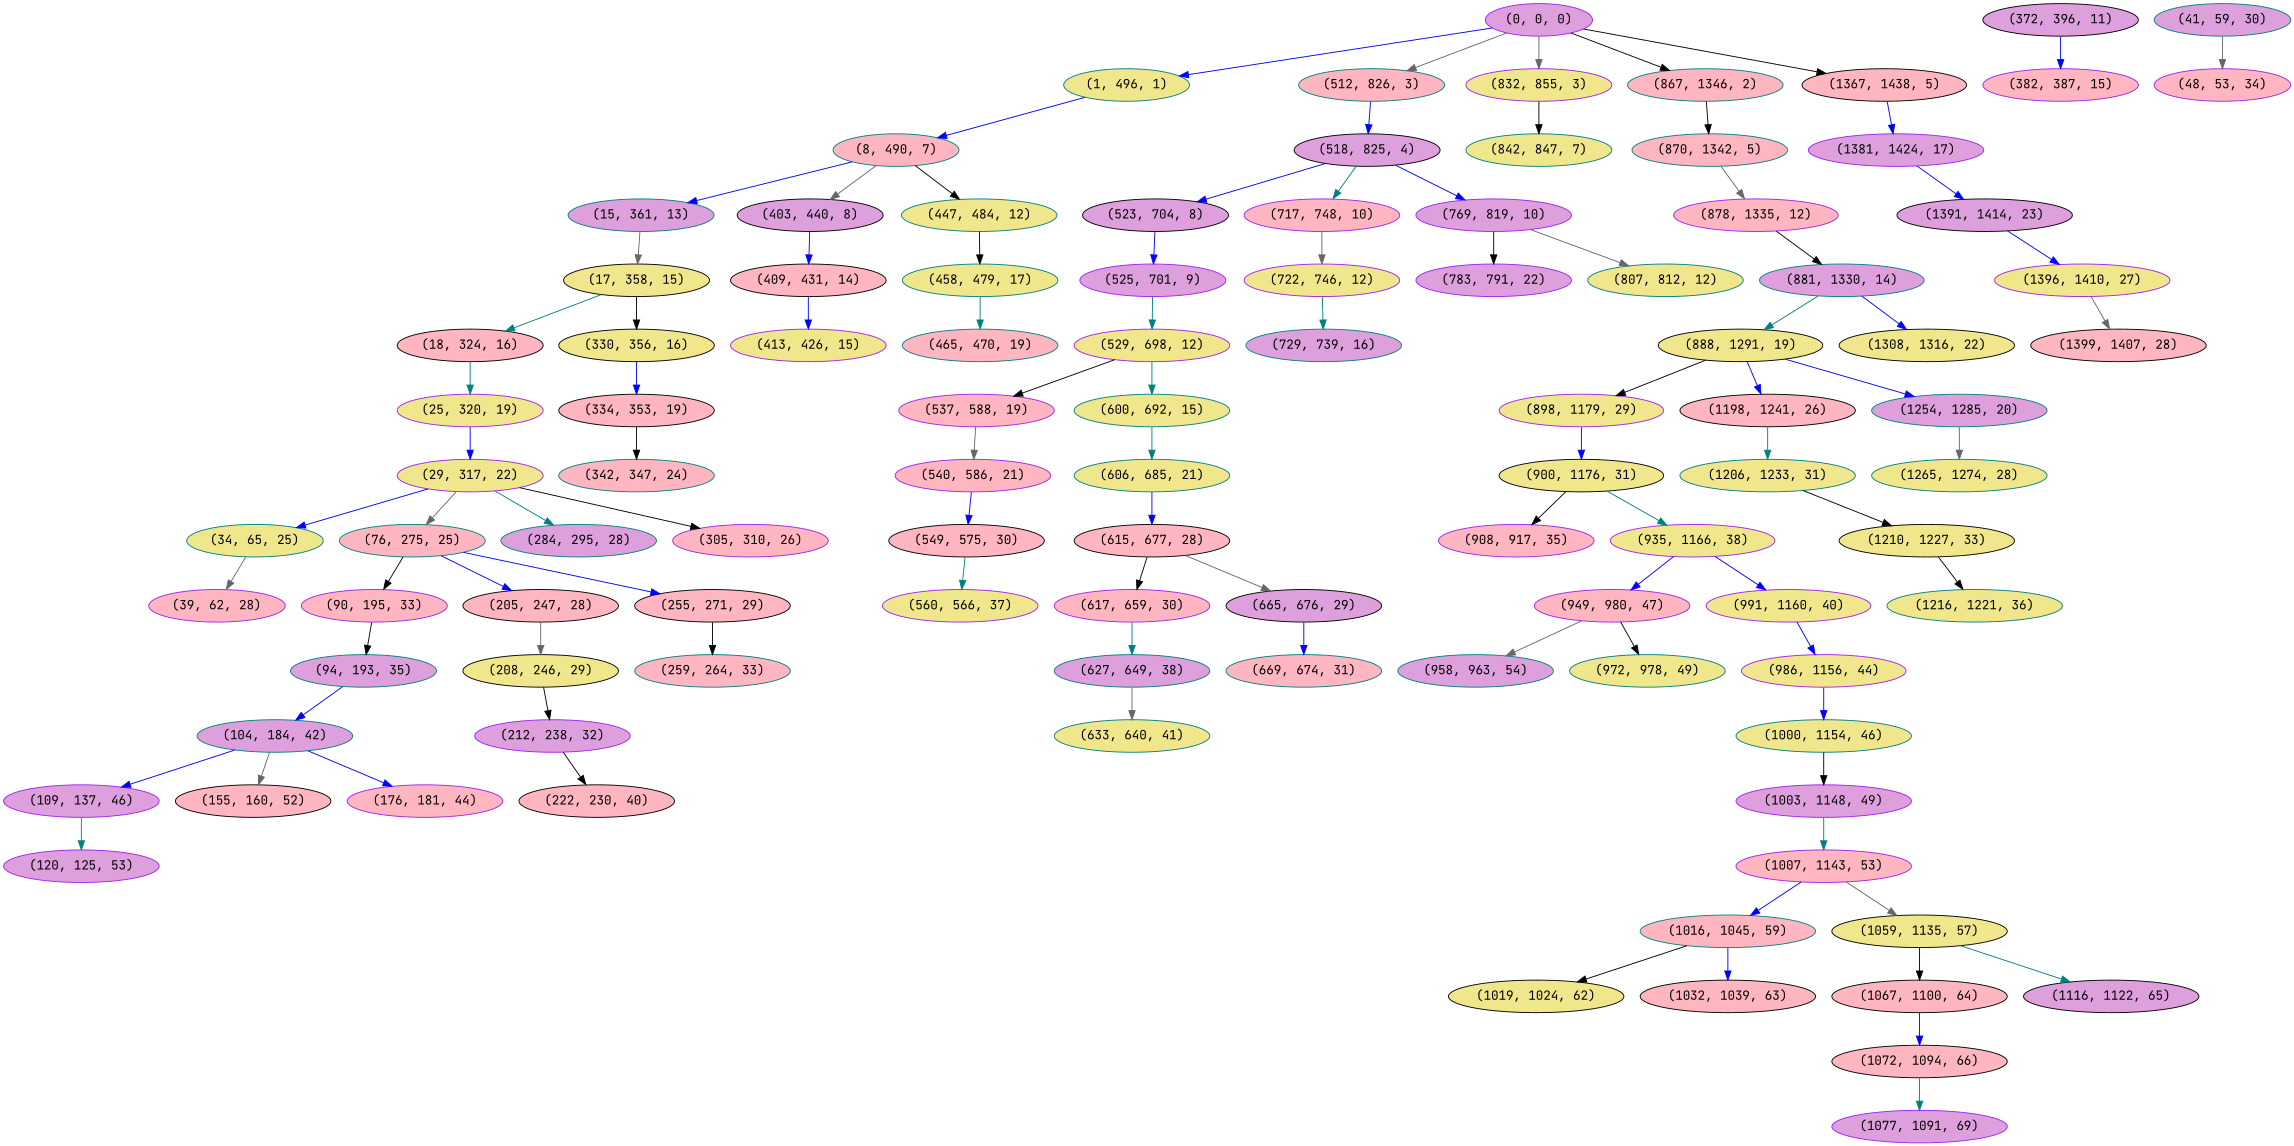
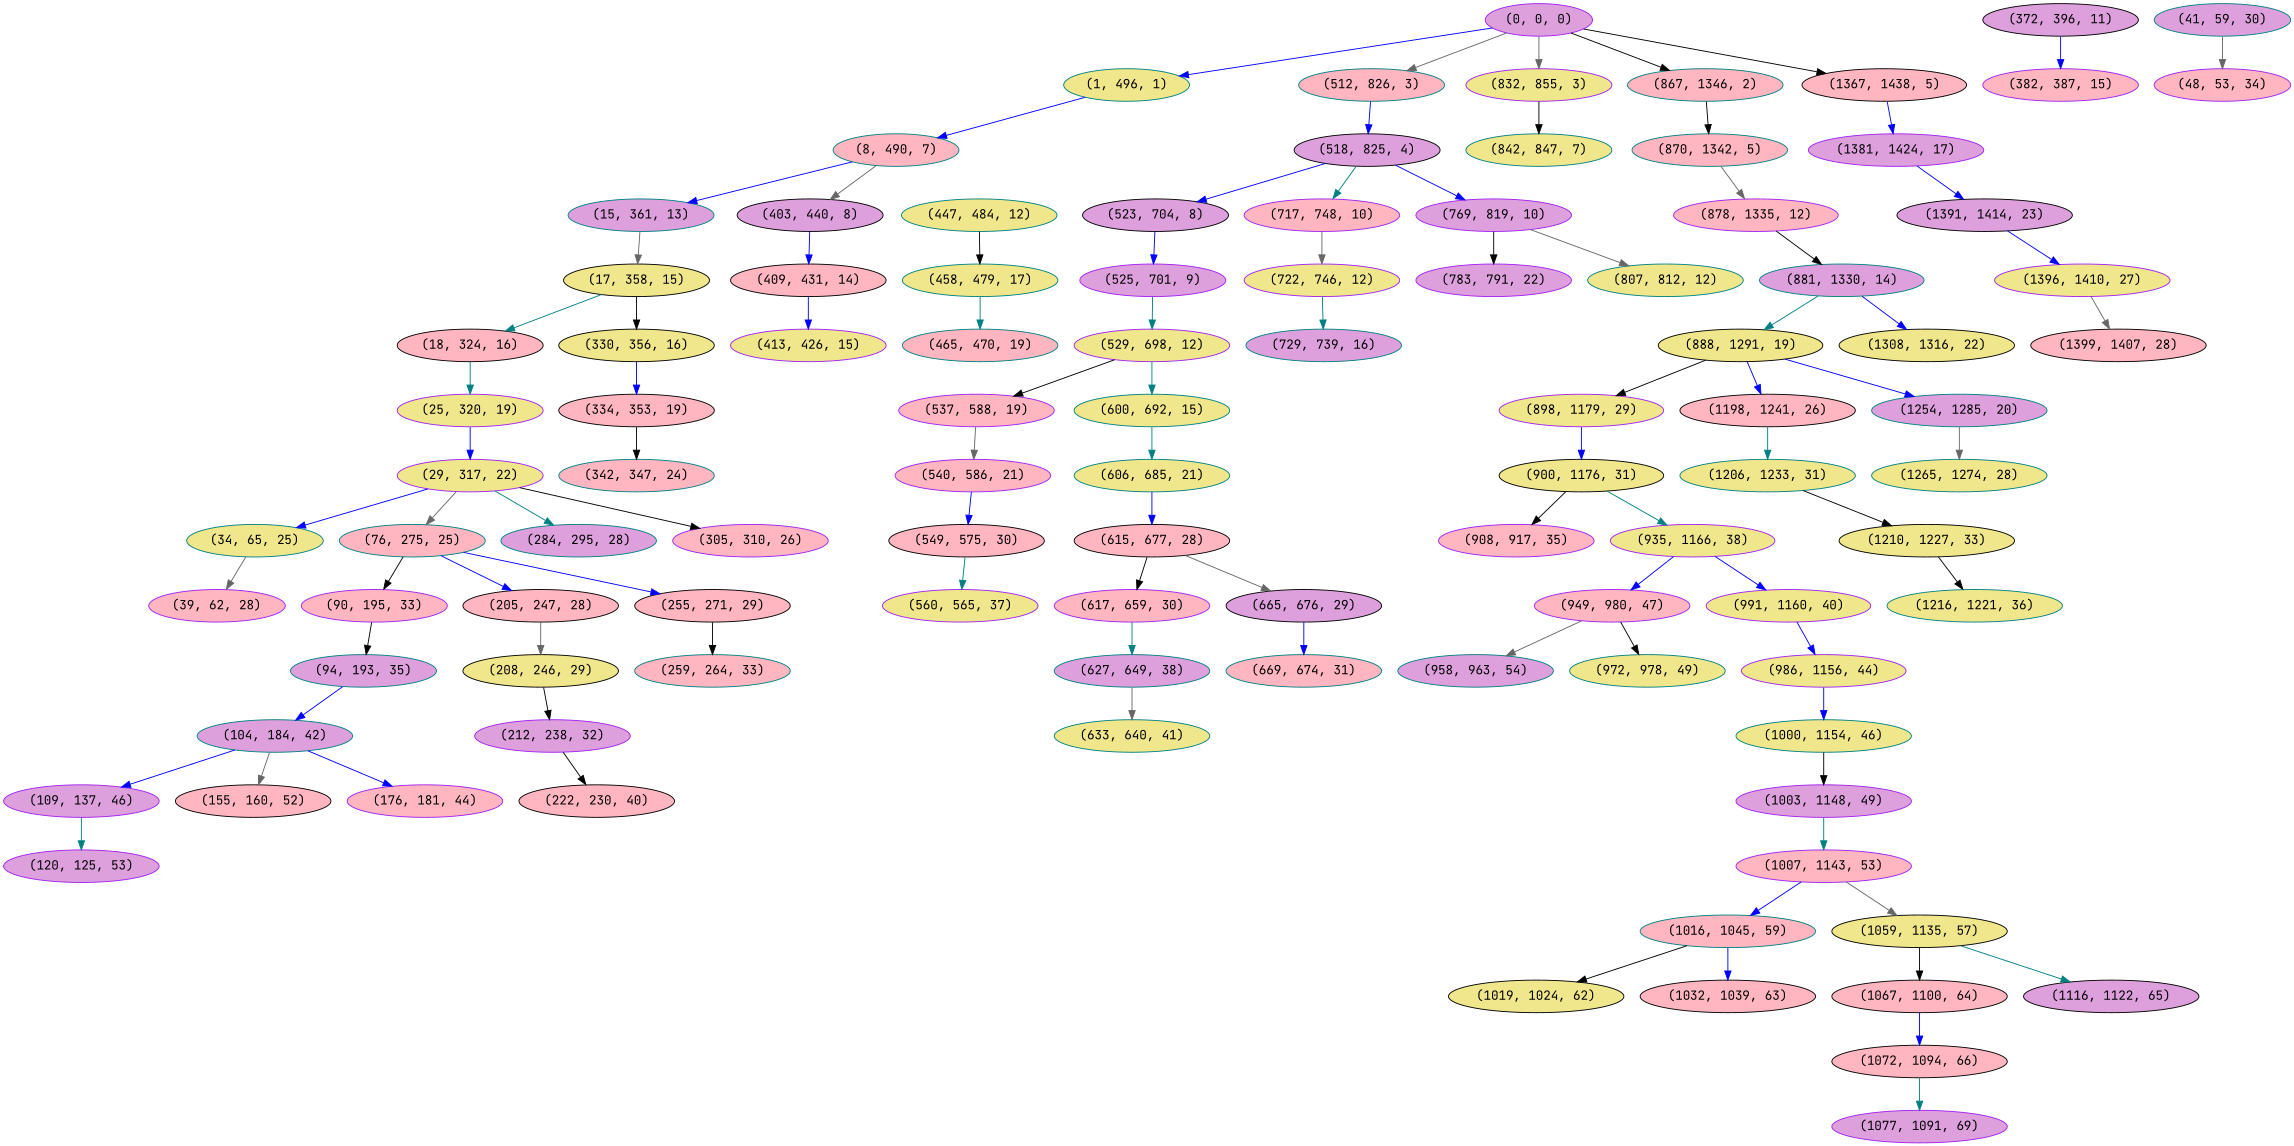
(934, 180) -> none
(960, 606) -> (960, 606)
